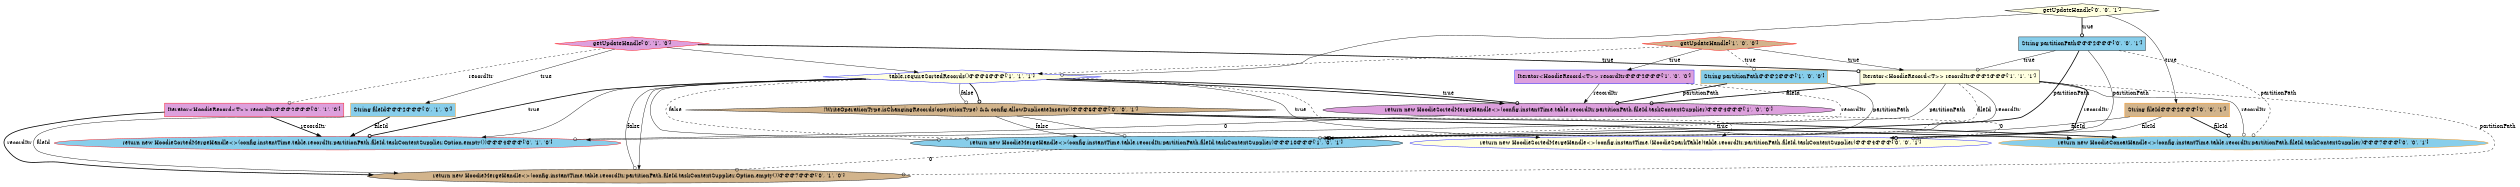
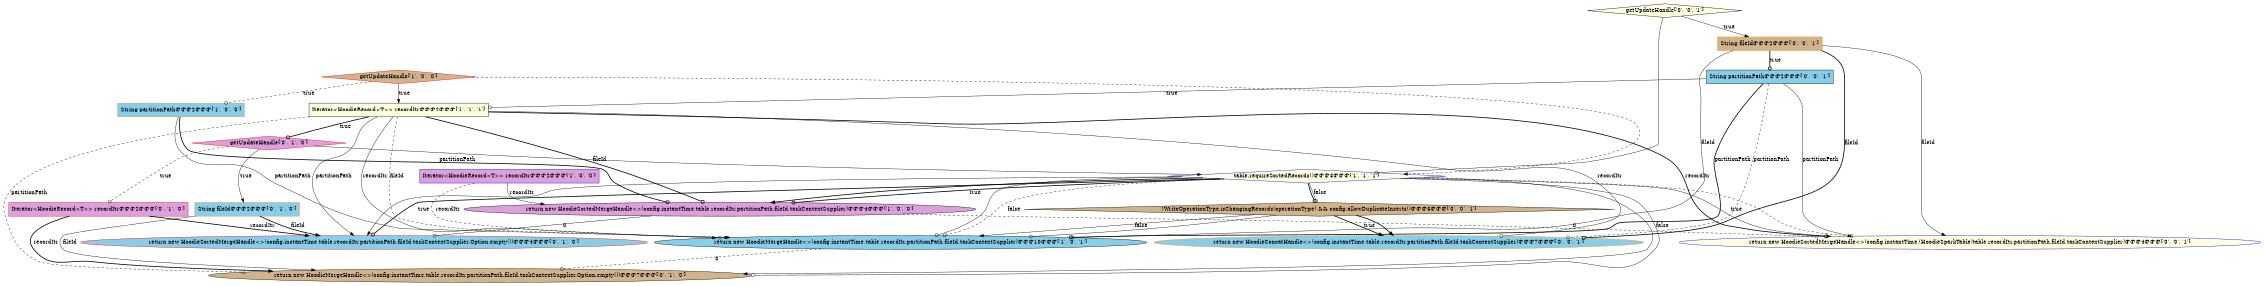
(2082, 26) -> (1770, 59)
(1277, 54) -> (329, 126)
(1666, 59) -> none
(481, 77) -> (166, 176)
